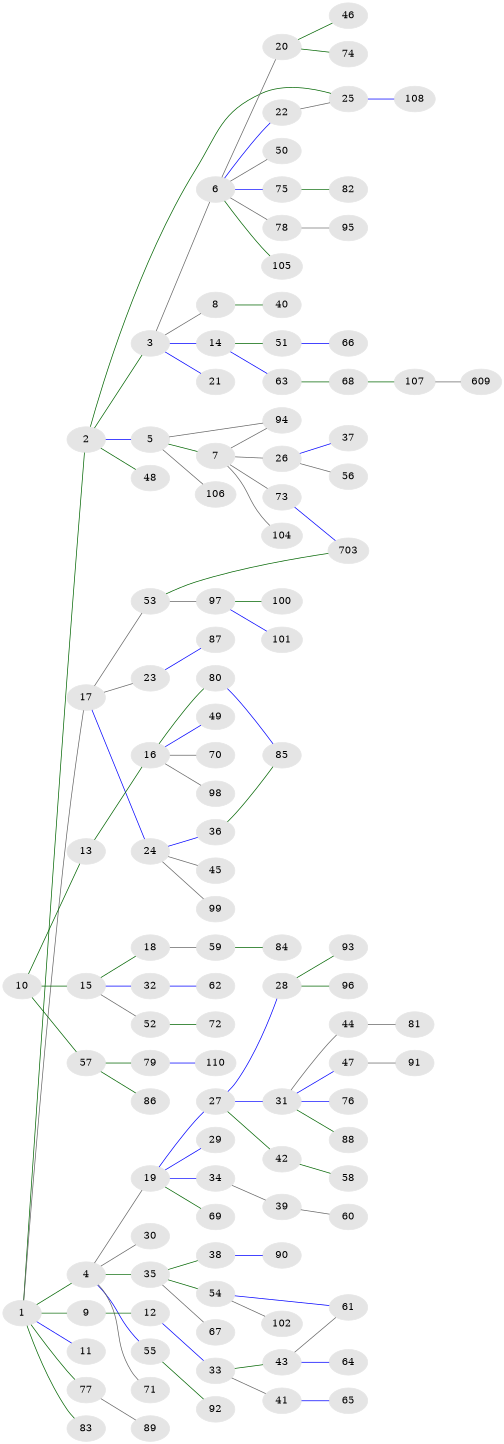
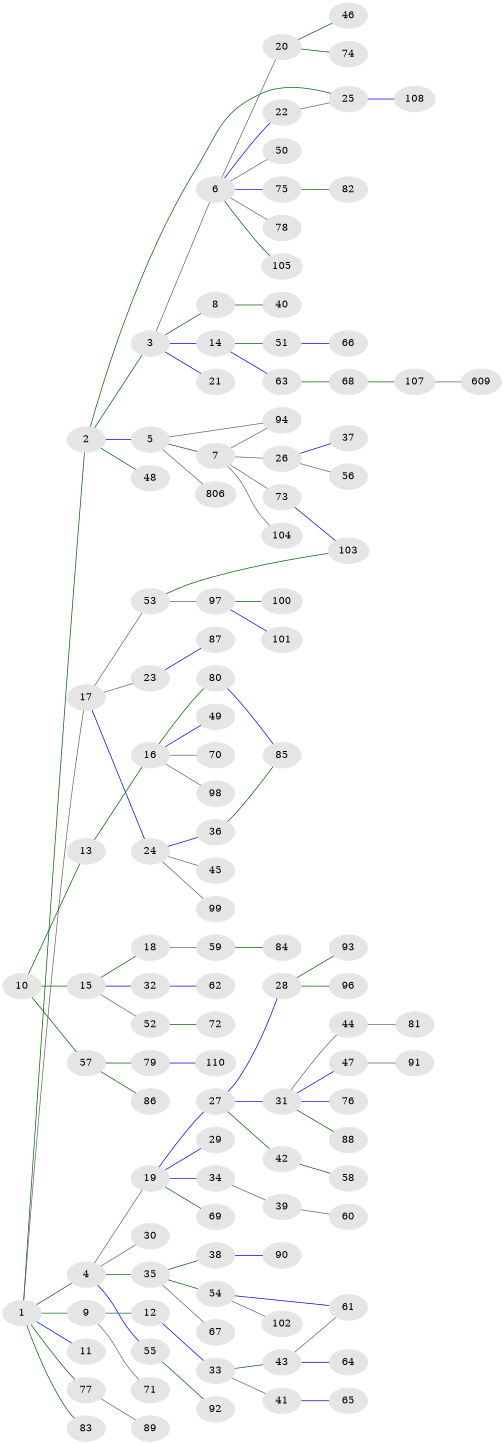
(348, 228) -> none
(183, 324) -> (183, 324)
(216, 494) -> (216, 494)
(348, 551) -> (348, 551)
(118, 1332) -> (118, 1352)
